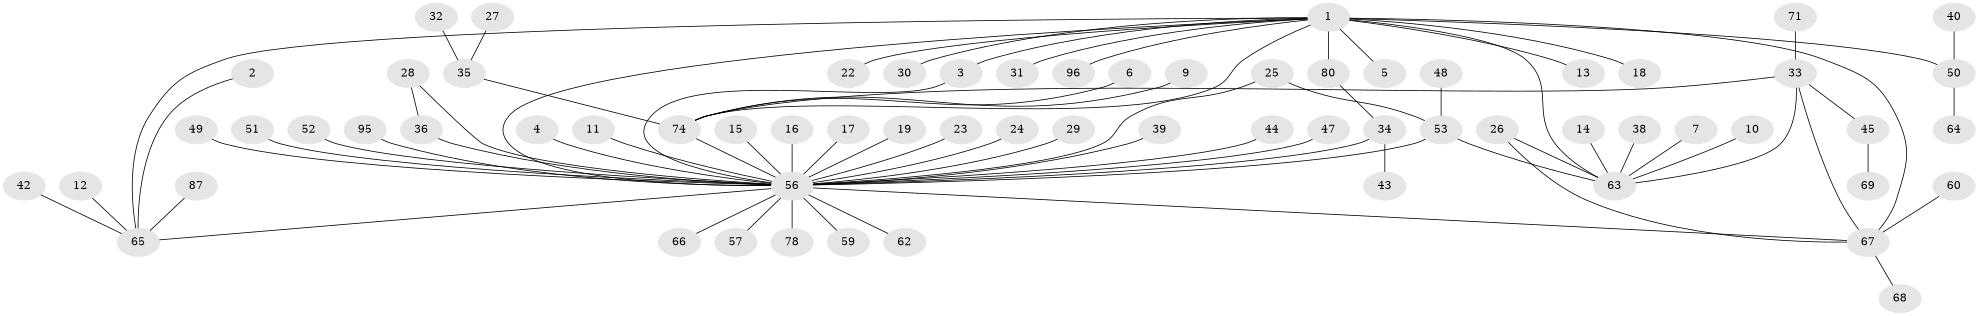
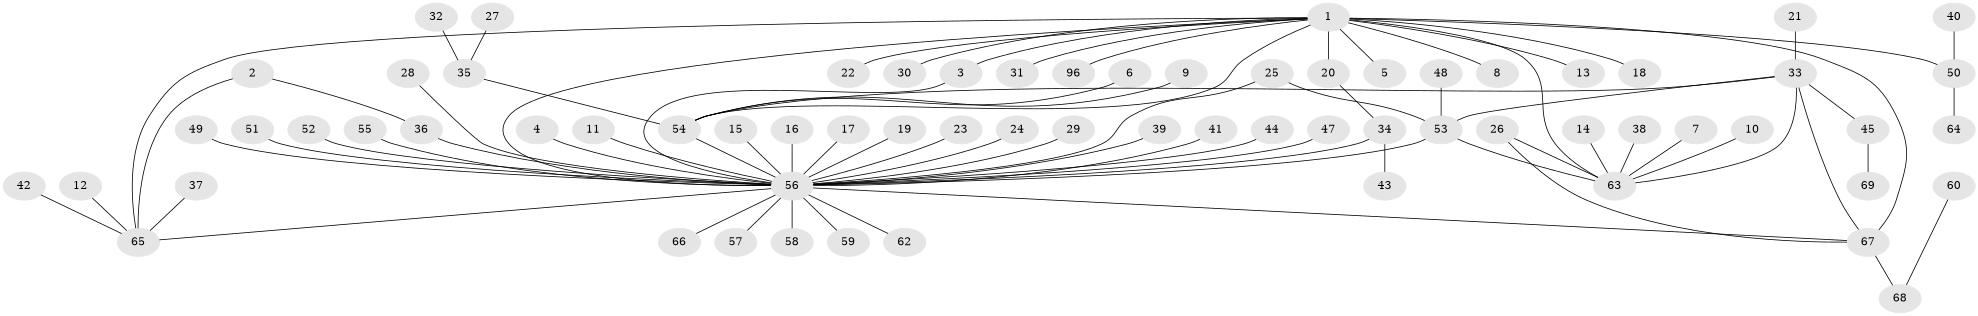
(1795, 17) -> (1795, 17)
(1329, 74) -> (1329, 74)
none -> (1497, 74)
none -> (1615, 95)
(415, 102) -> (339, 98)
(365, 130) -> (365, 130)
(680, 130) -> (680, 130)
none -> (1216, 130)
(196, 186) -> (196, 186)
(1911, 214) -> (1927, 242)
(792, 242) -> (792, 242)
